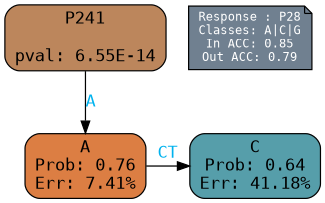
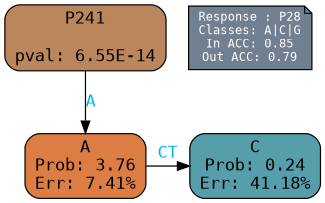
(85, 166) -> (85, 166)
(255, 166) -> (255, 166)
